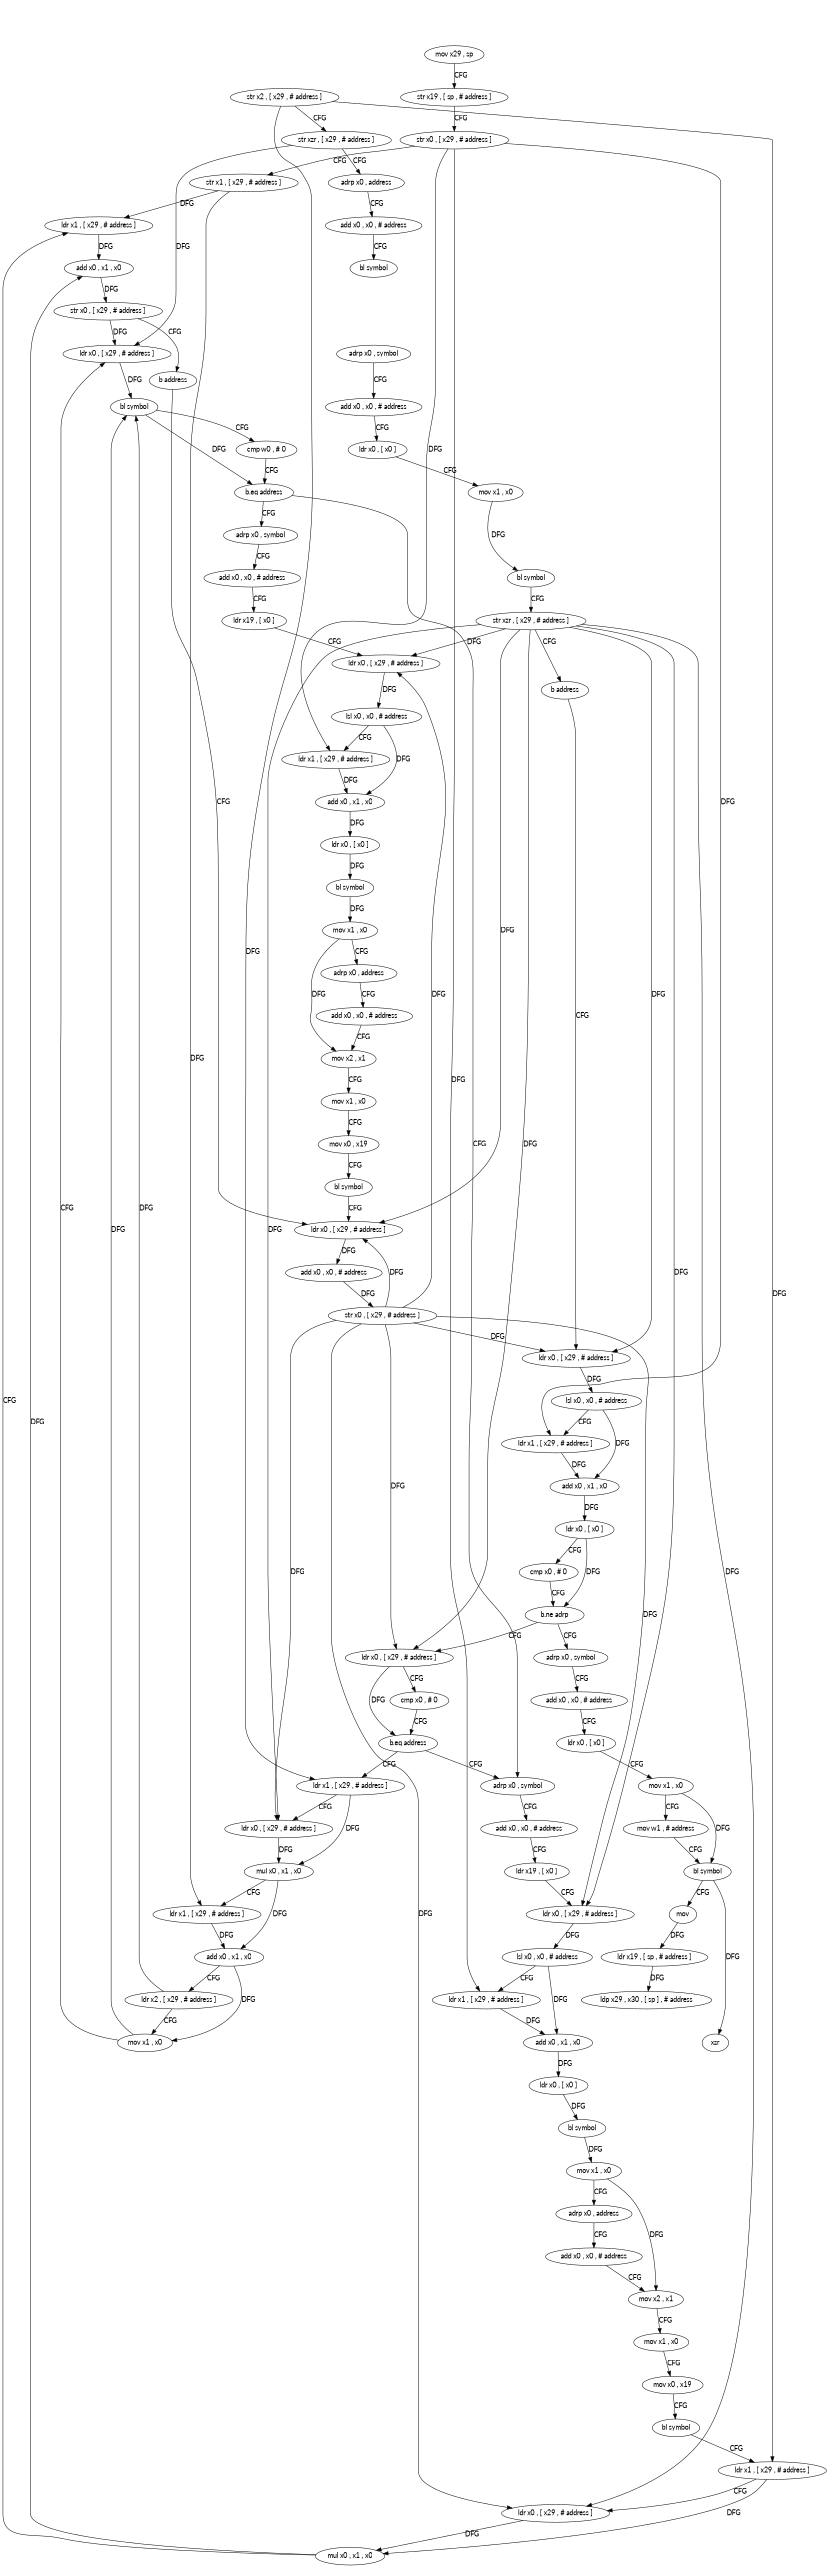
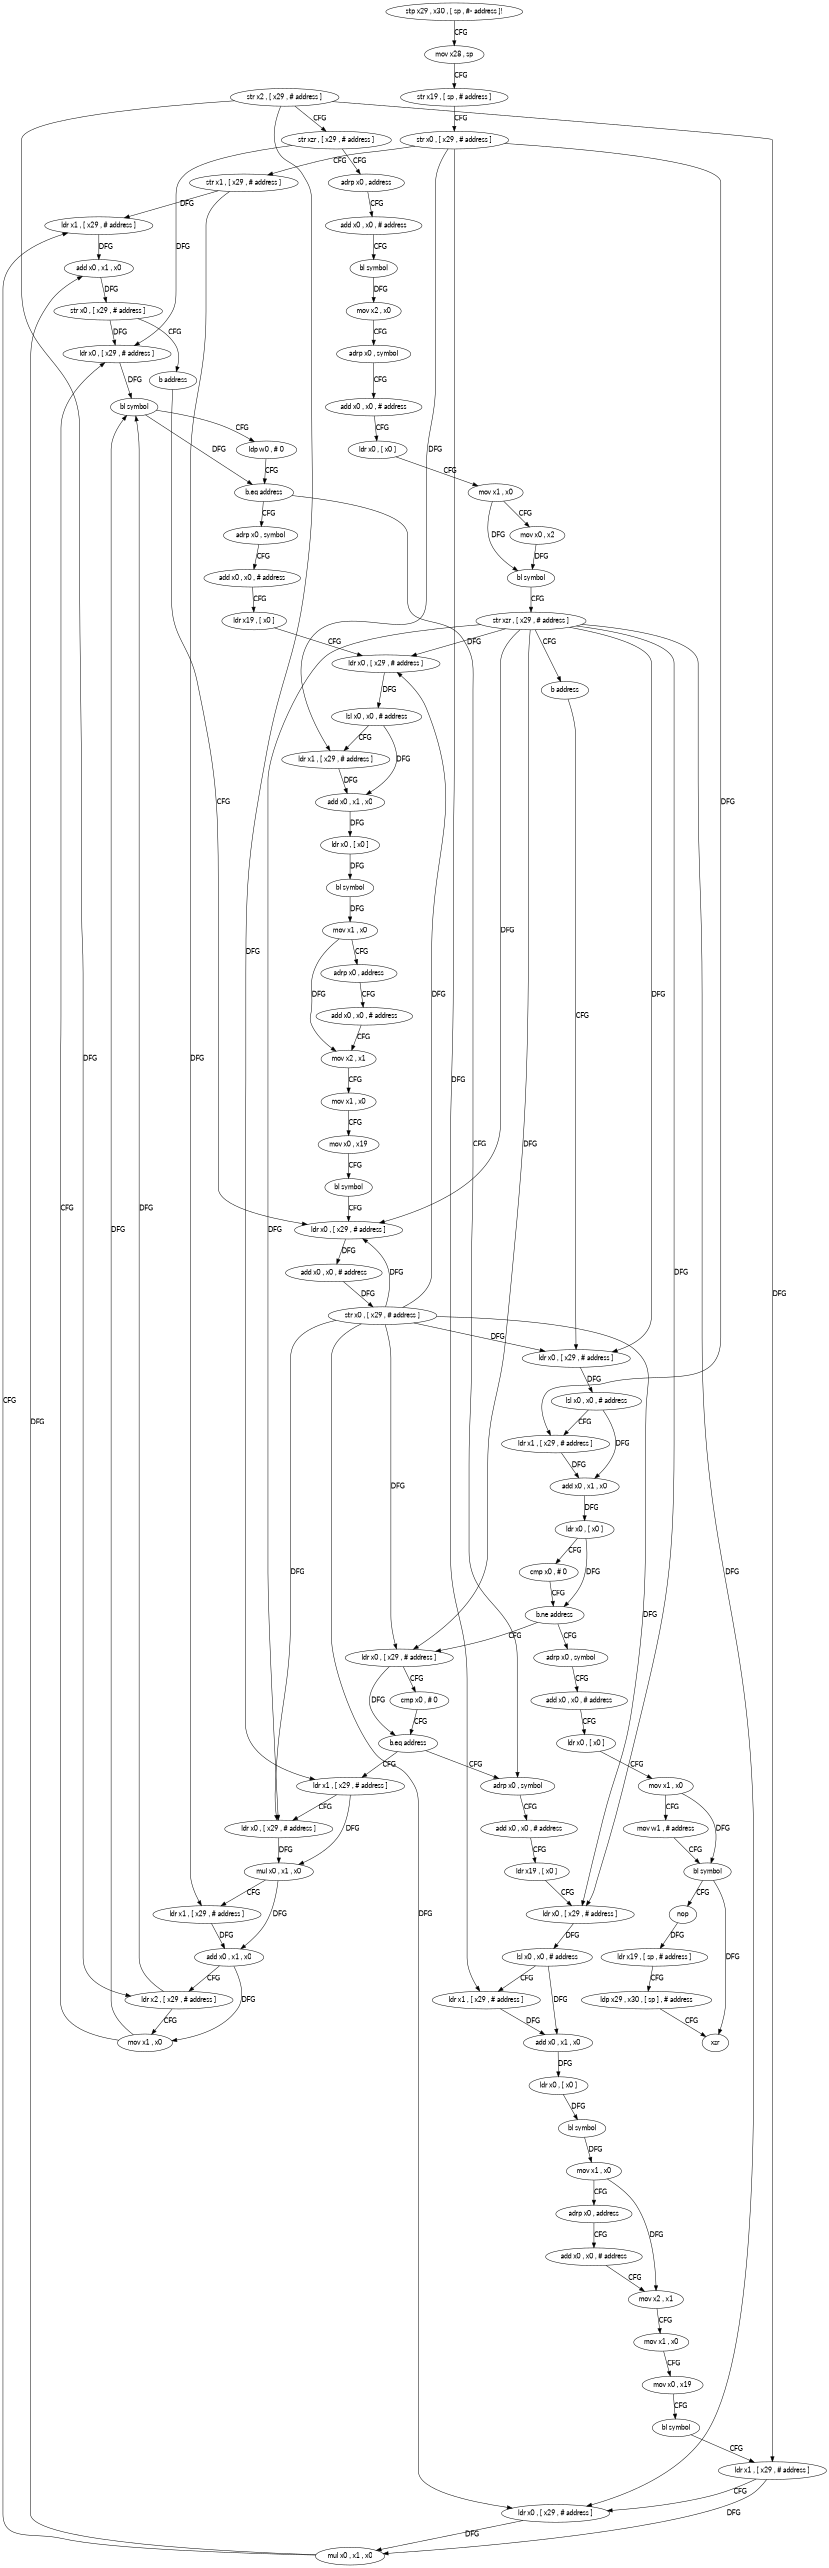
none -> (454, 12)
(454, 55) -> (454, 55)
none -> (374, 311)
(266, 450) -> (266, 450)
none -> (537, 535)
none -> (83, 962)
(555, 1615) -> (555, 1615)
(683, 1915) -> (683, 1915)
(657, 1979) -> (657, 1979)
none -> (681, 2021)
